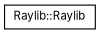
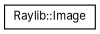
(50, 17) -> (50, 17)
